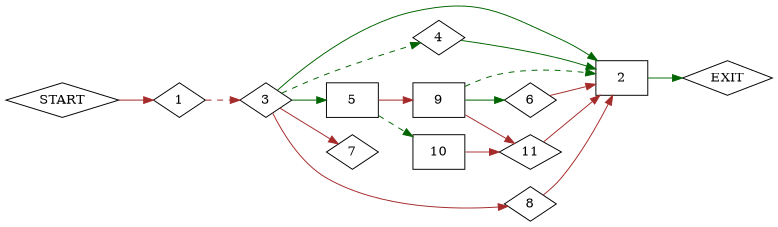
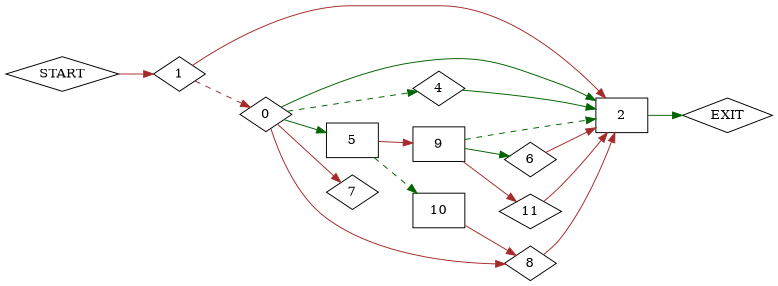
none -> (402, 6)
(266, 100) -> (266, 114)
(477, 152) -> (486, 238)
